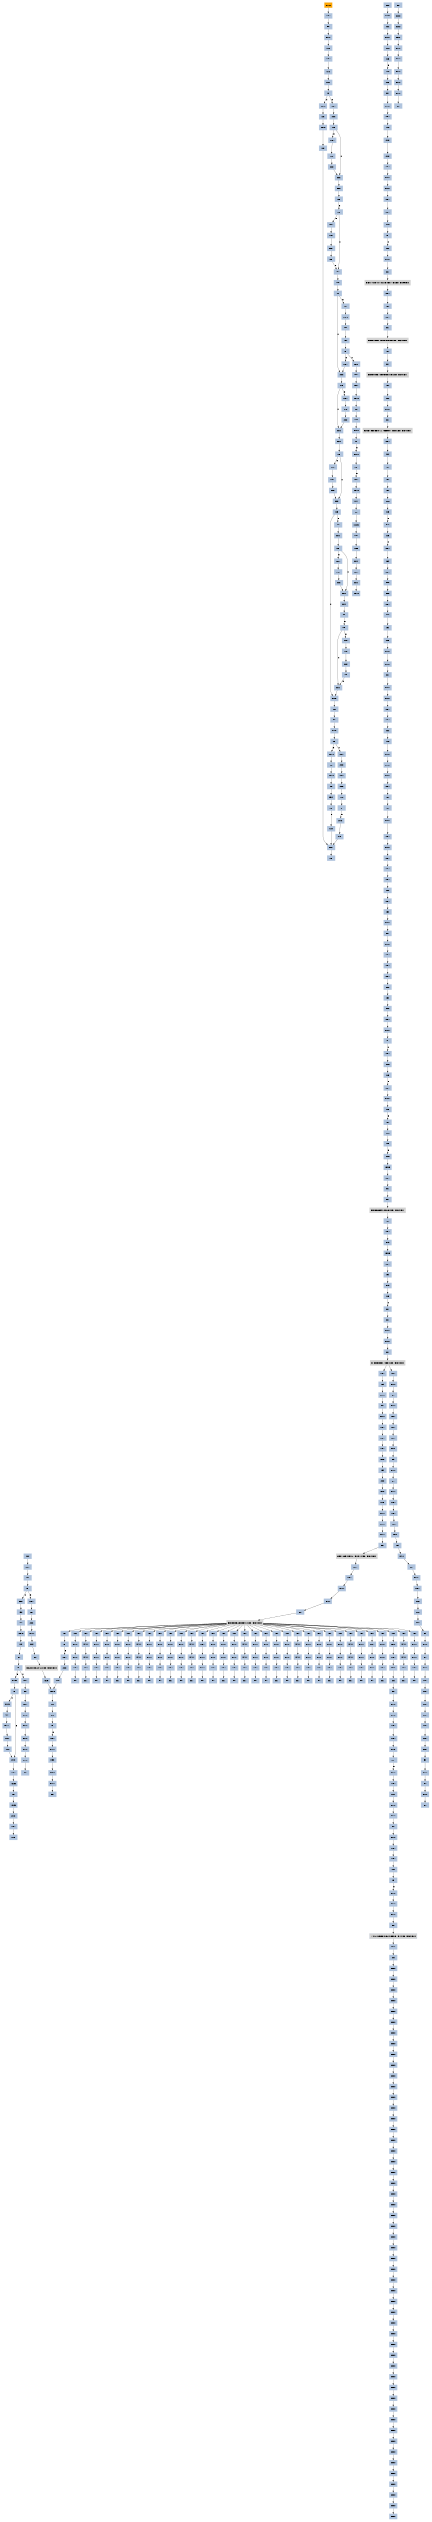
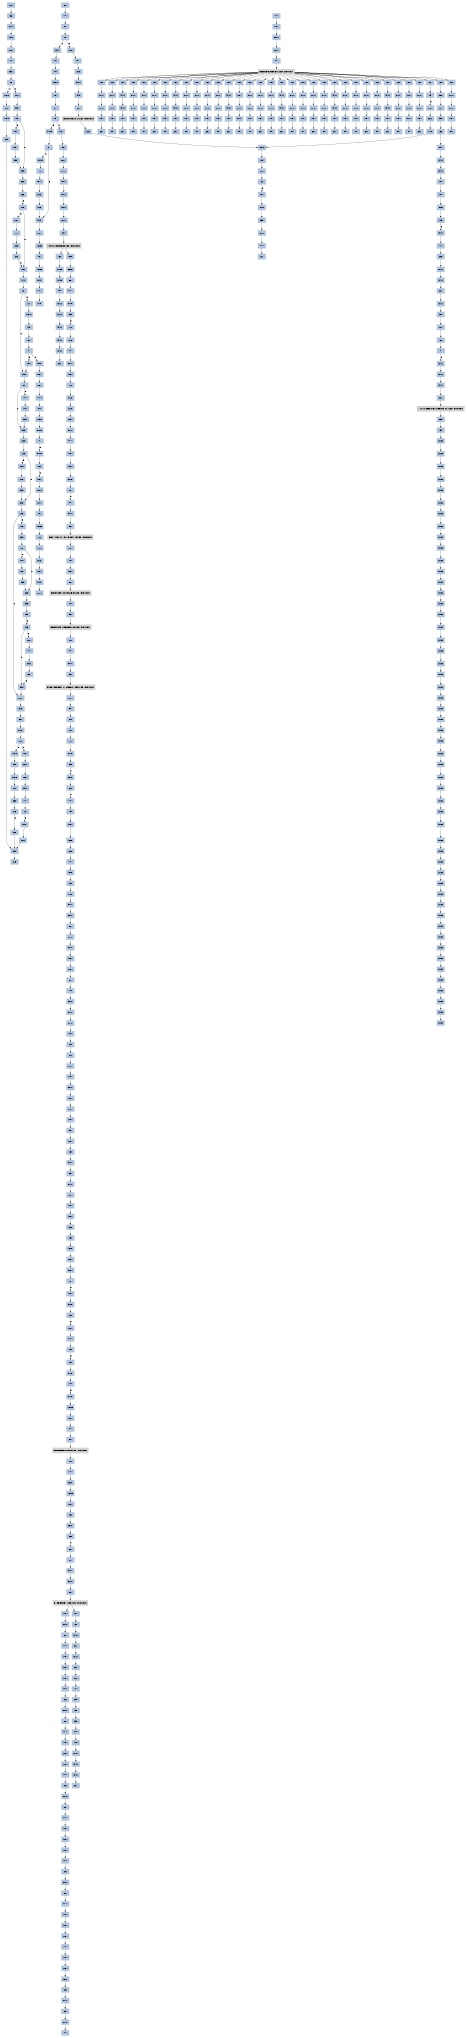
(328, 5) -> none
none -> (64, 246)
(357, 1556) -> none
